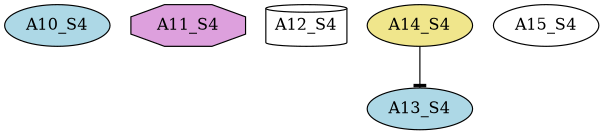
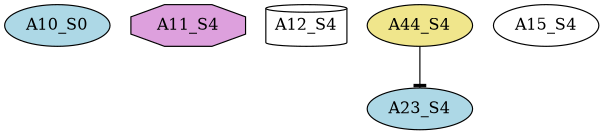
(57, 25) -> (57, 25)
(420, 25) -> (420, 25)
(420, 109) -> (420, 109)
